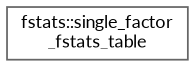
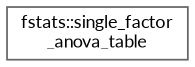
(97, 33) -> (97, 33)
